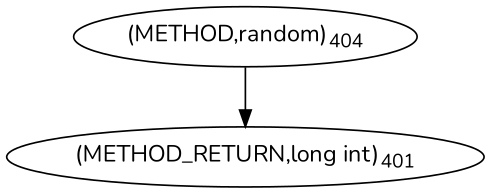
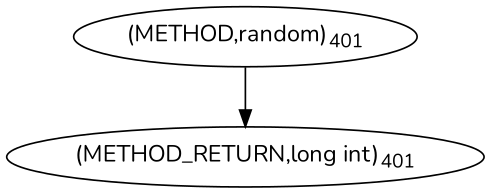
(346, 34) -> (346, 34)
